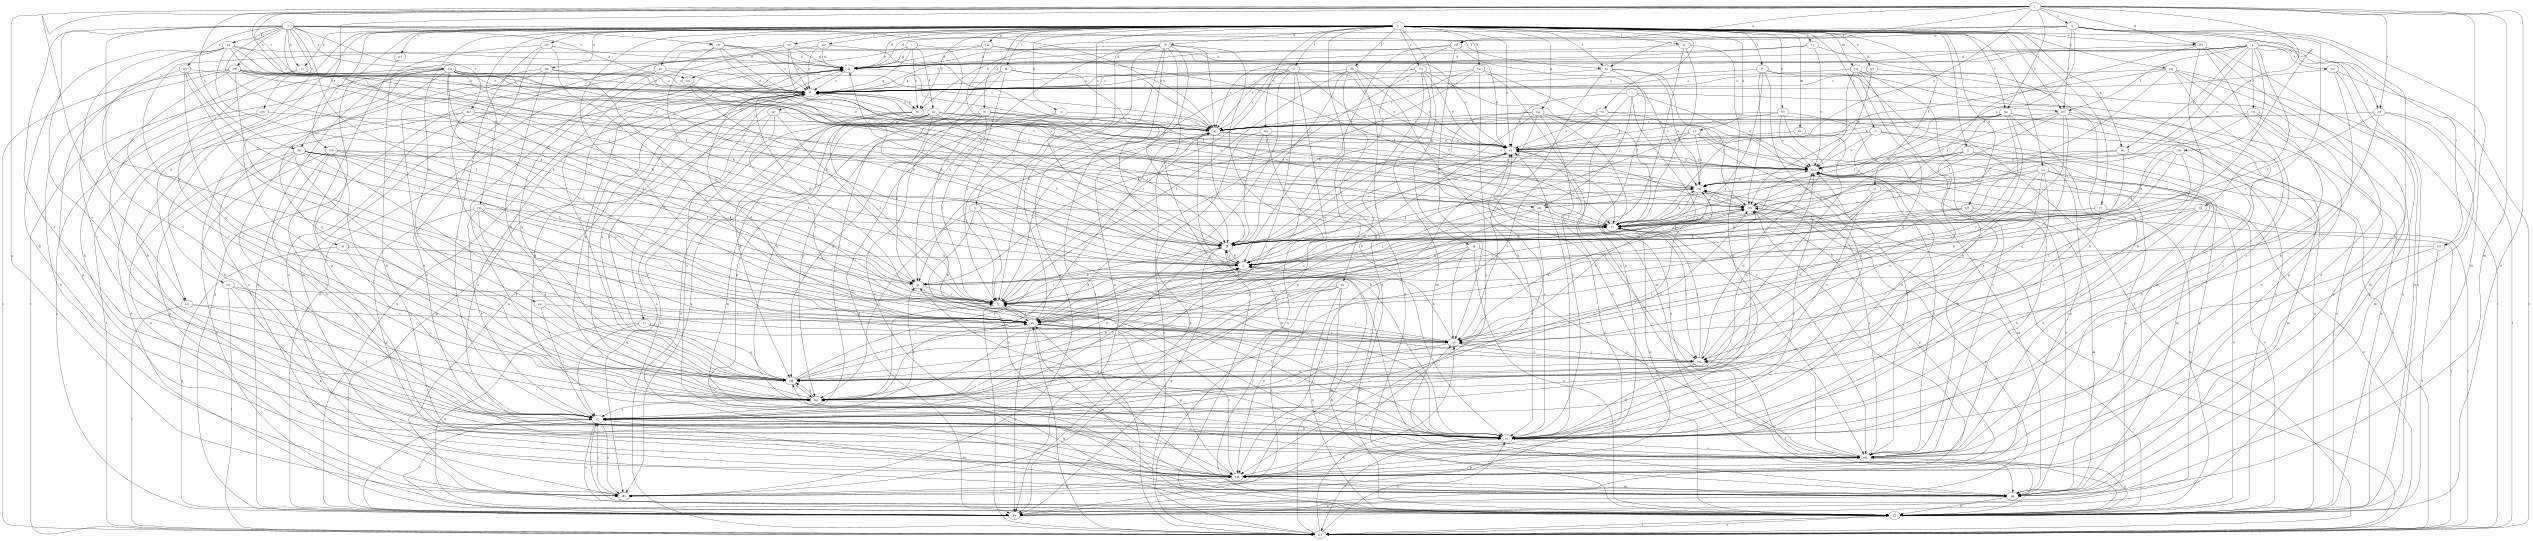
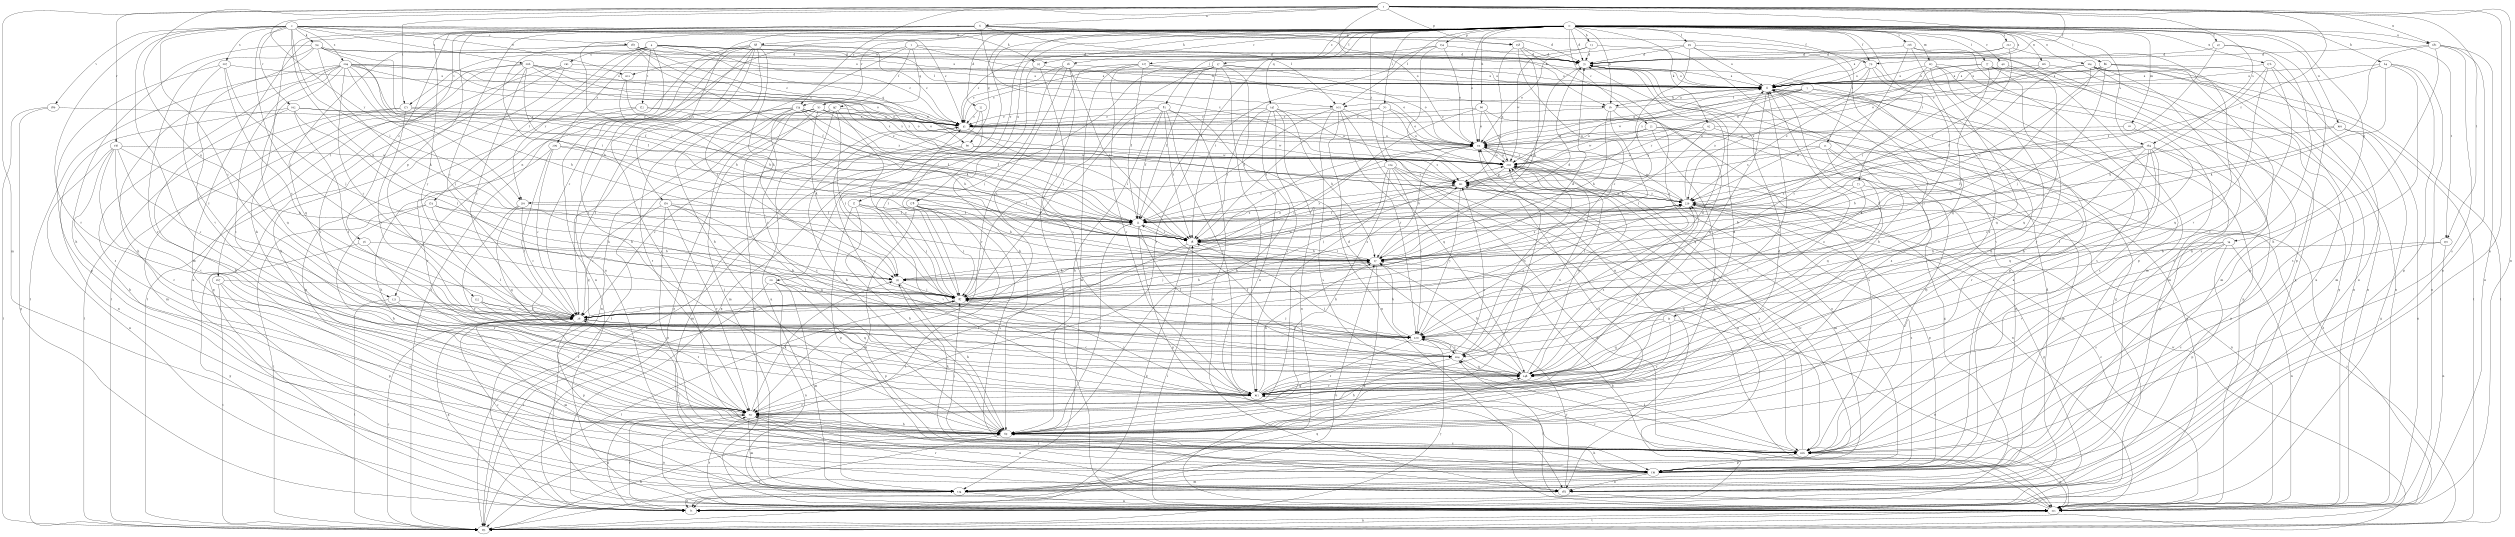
(400, 57) -> none
(2101, 208) -> none
